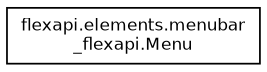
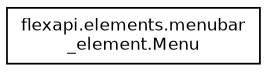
(133, 36) -> (133, 36)
